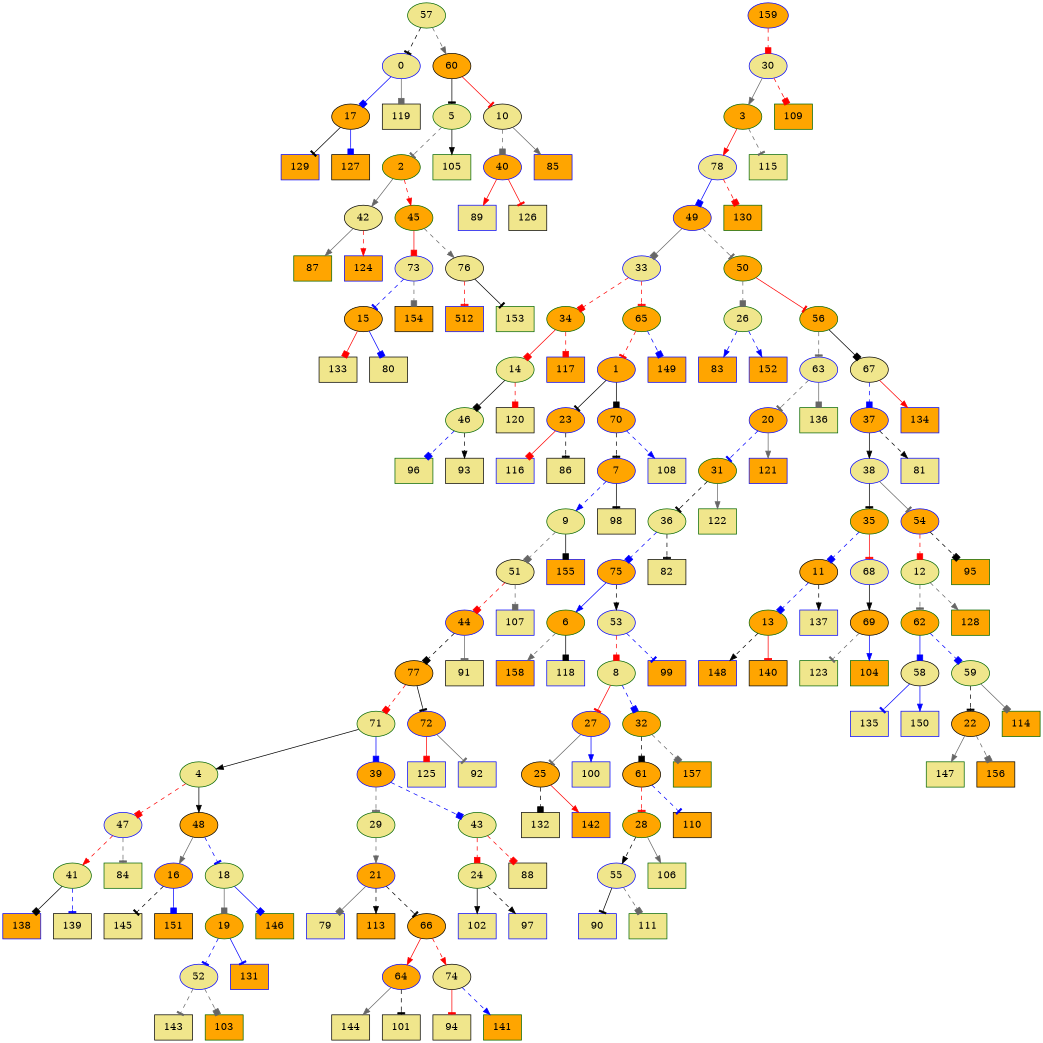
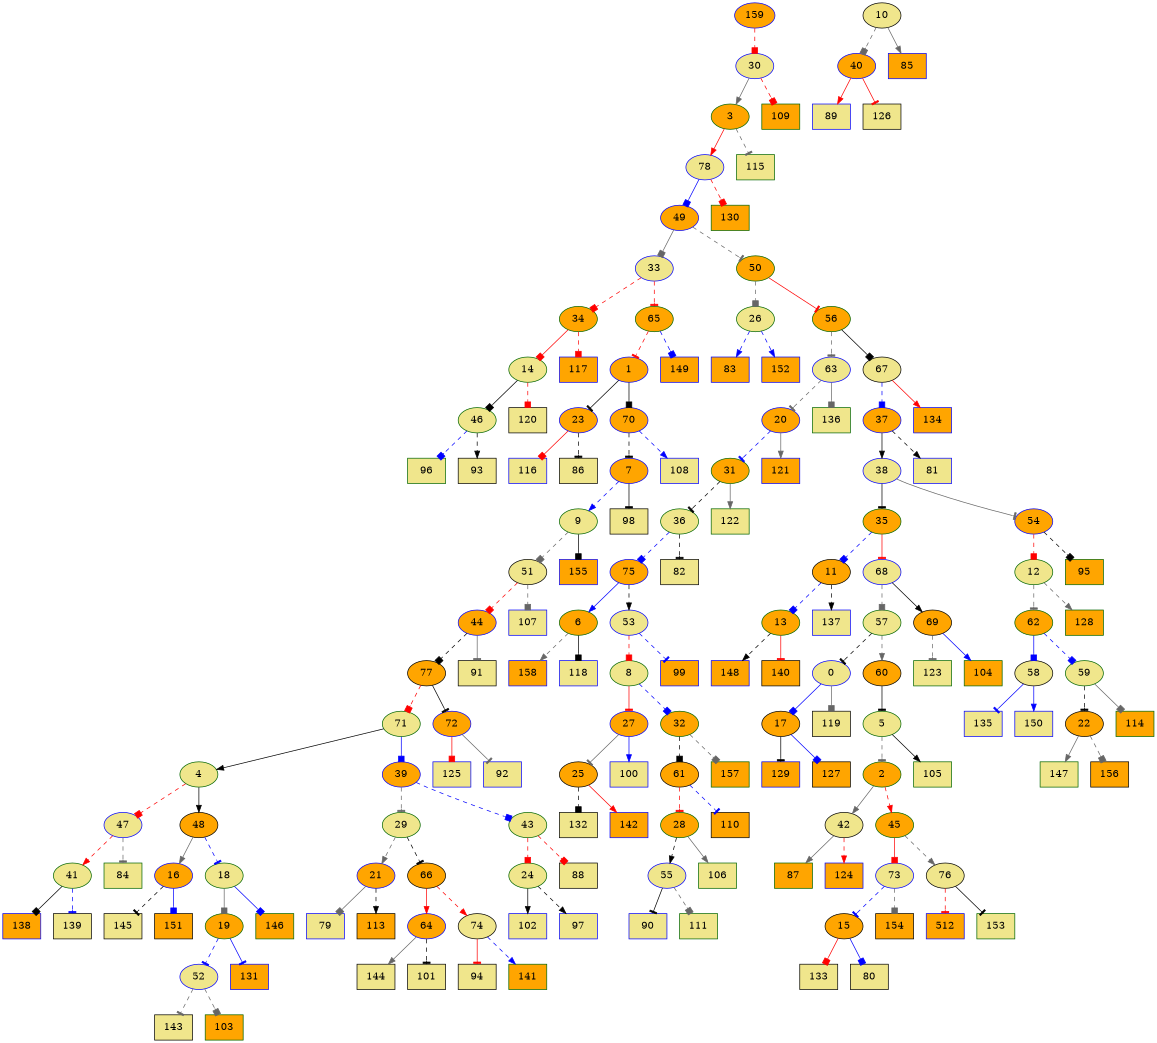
(476, 90) -> none
none -> (882, 594)
(400, 900) -> (413, 849)
